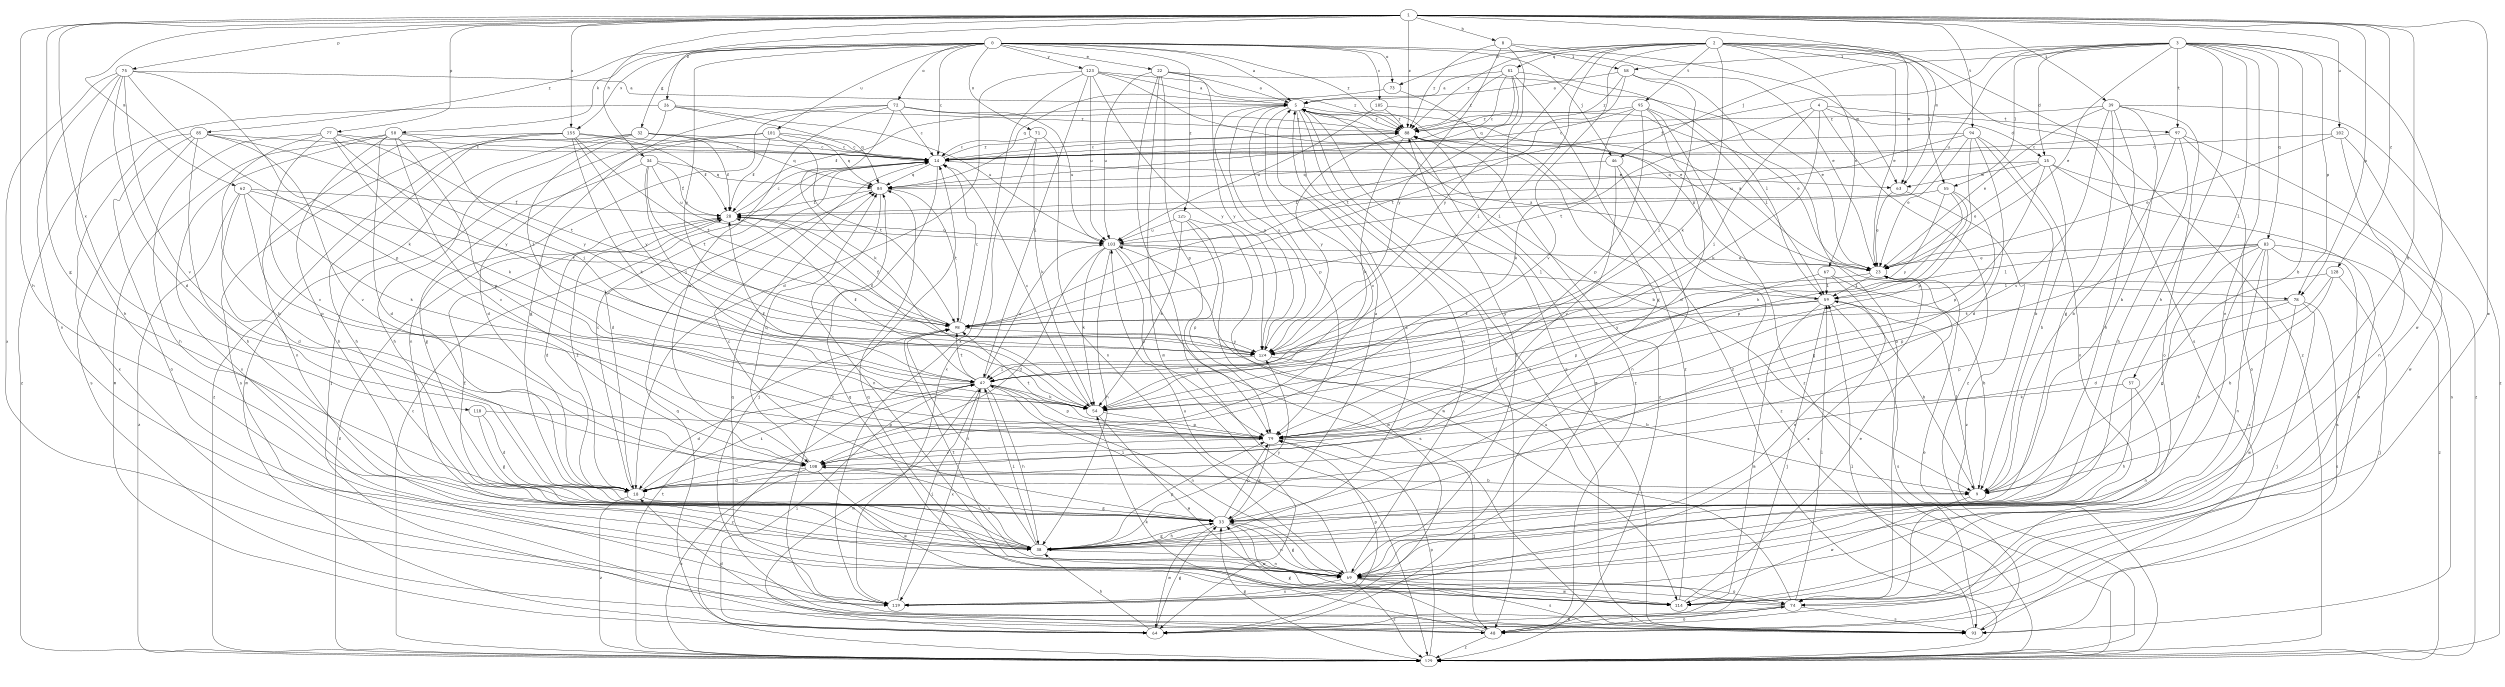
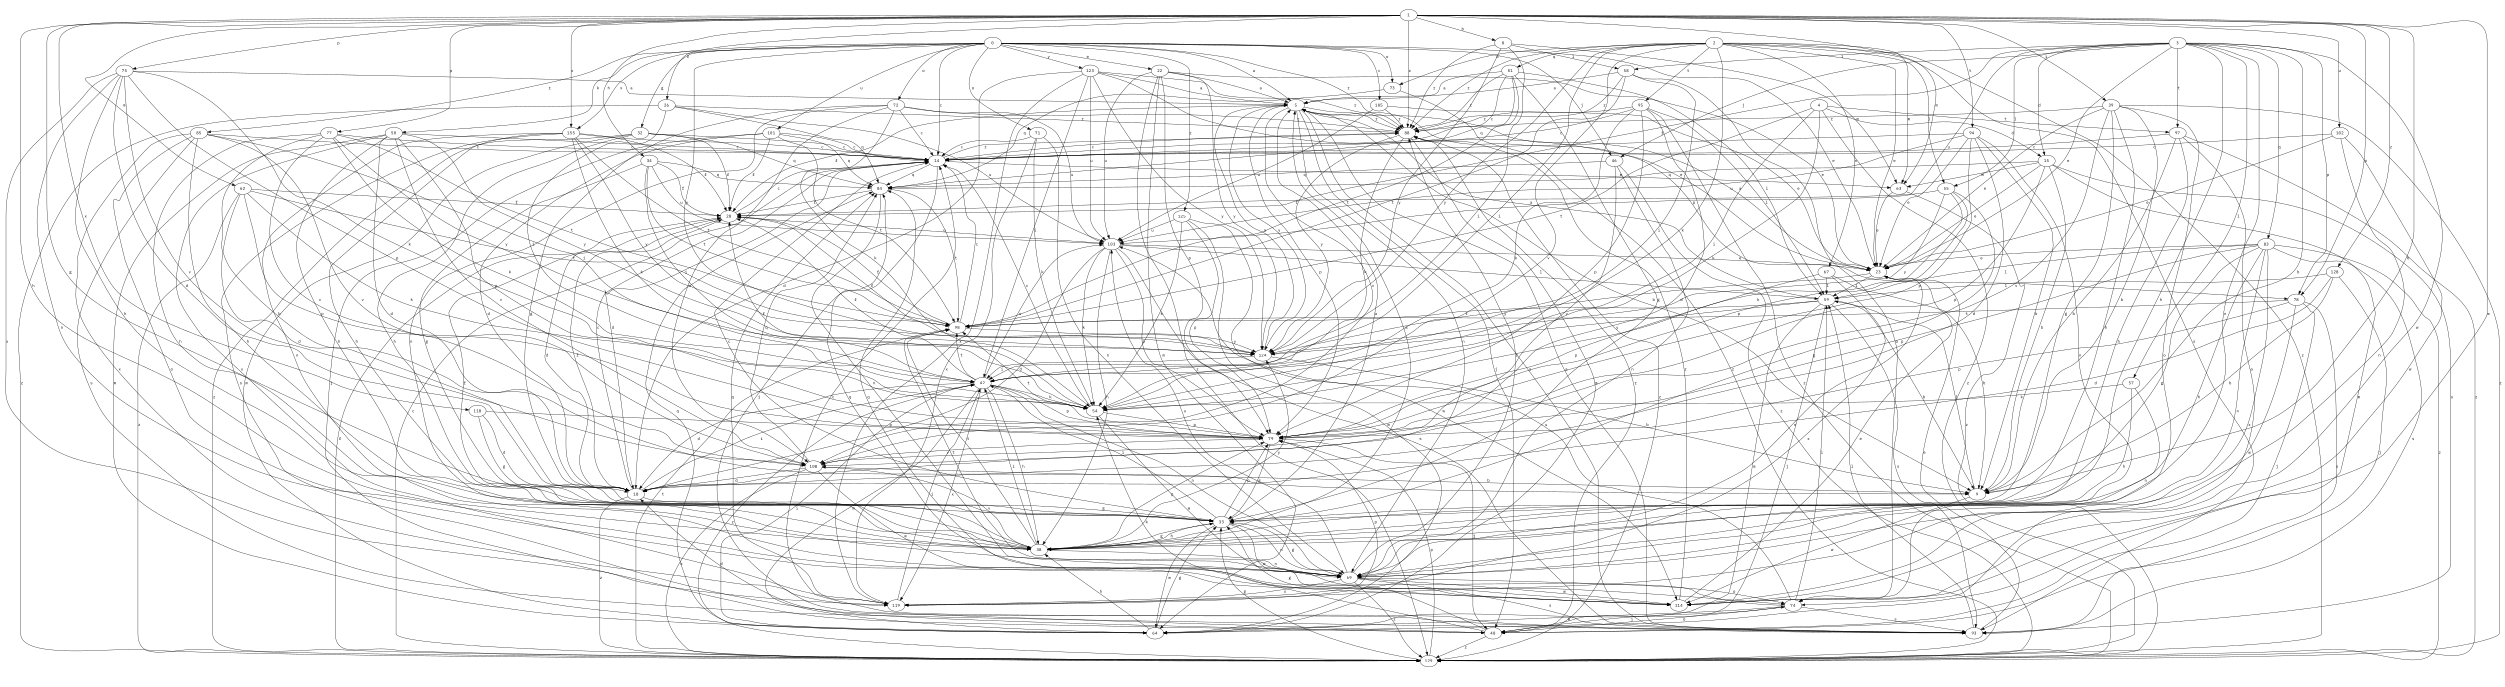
(2136, 523) -> (2350, 522)
